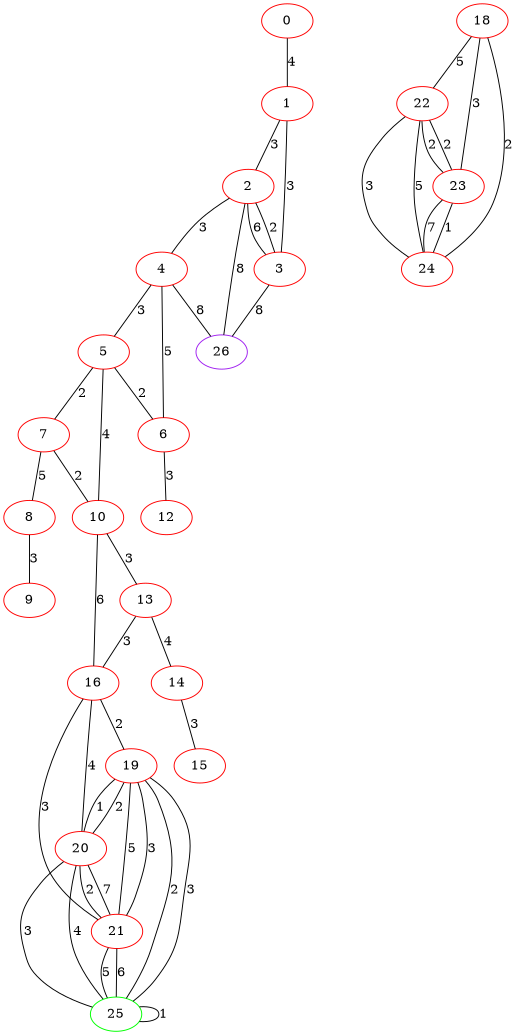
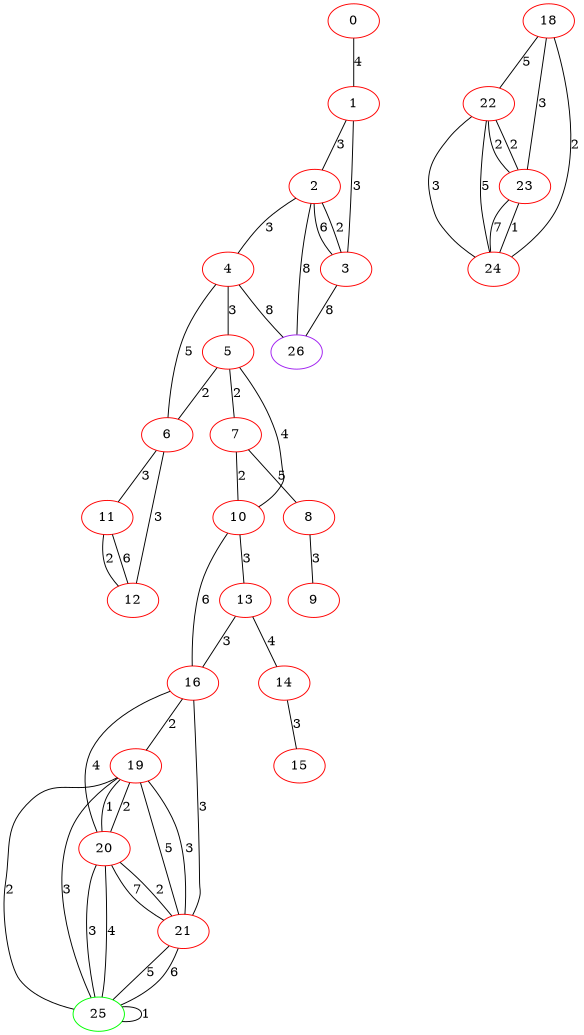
none -> (107, 518)
